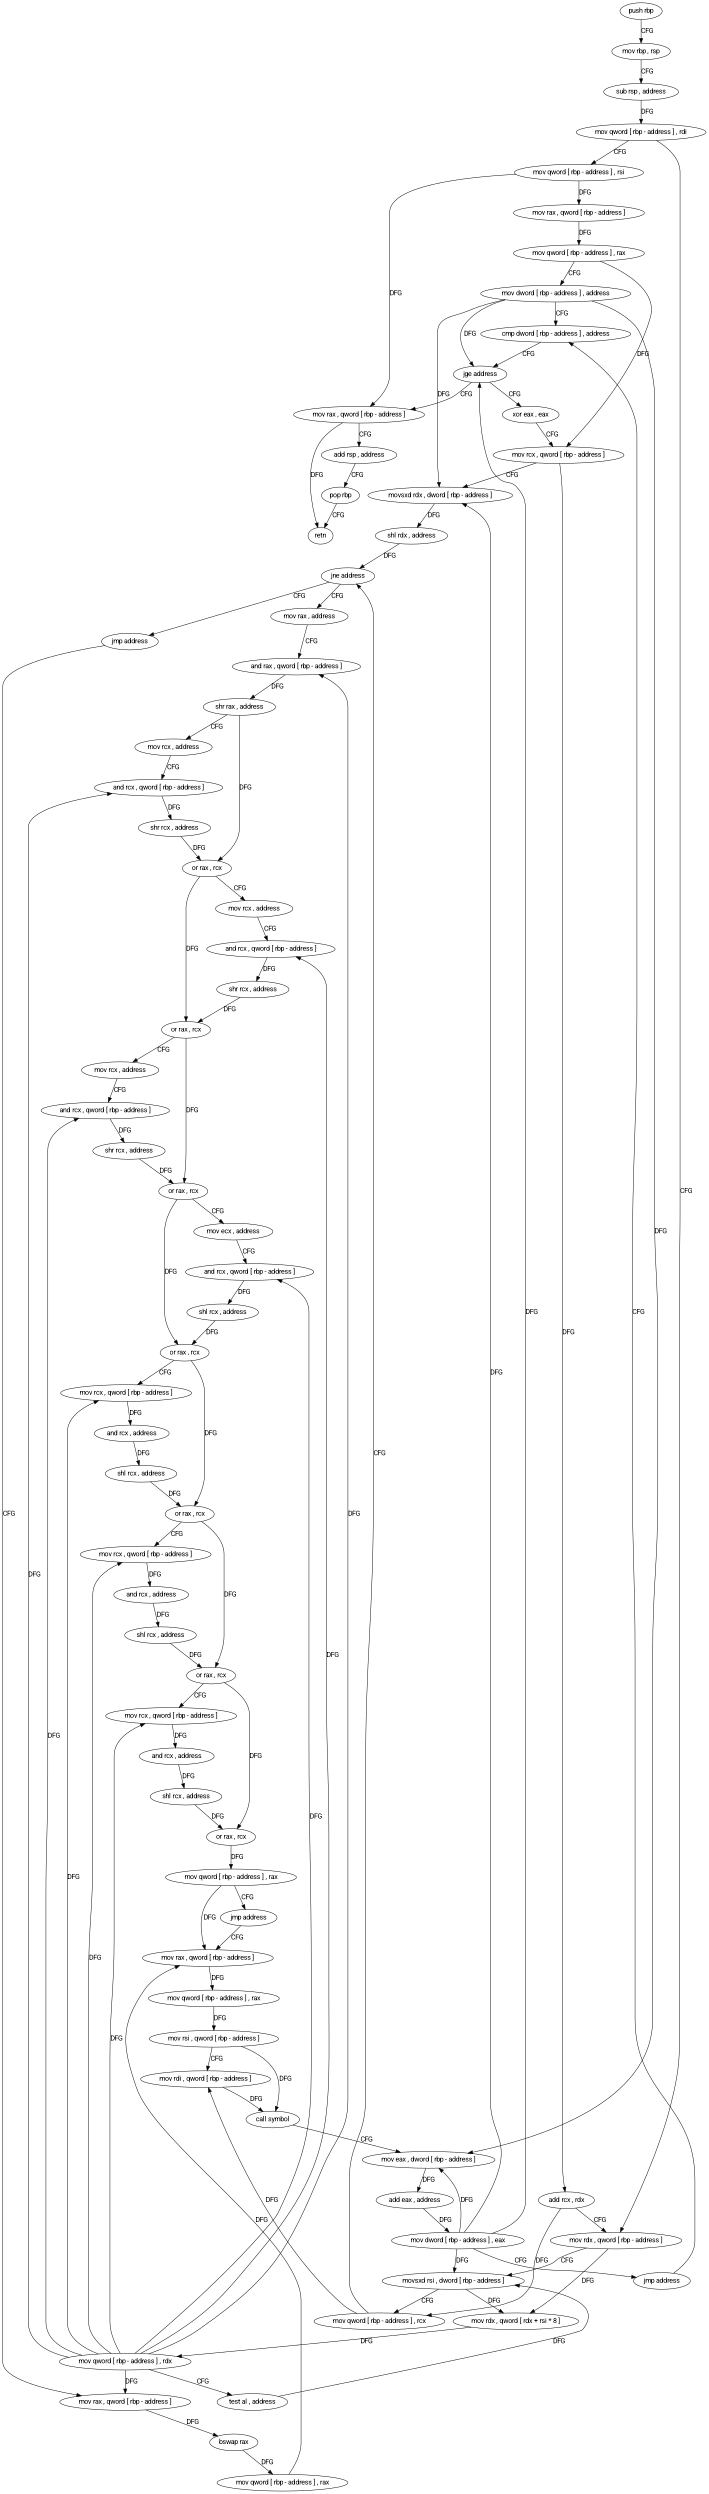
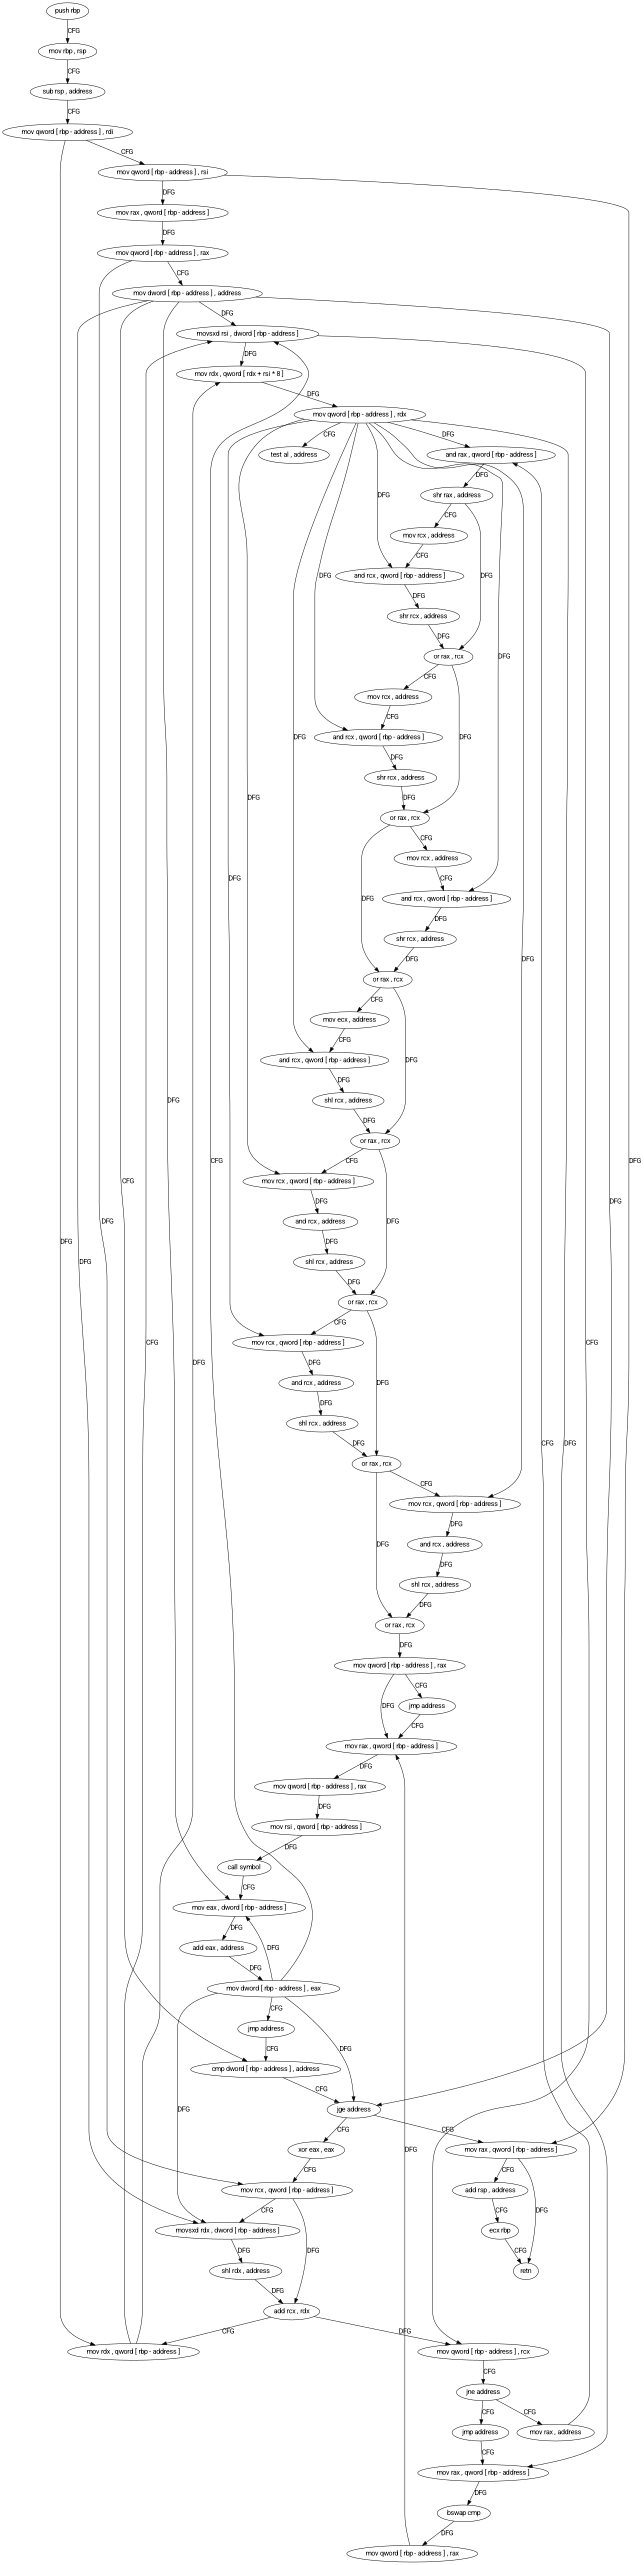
(647, 112) -> (74, 112)
(340, 495) -> (500, 2231)
(381, 555) -> (267, 2290)
(686, 1191) -> (66, 1242)
(206, 2079) -> none
(462, 2261) -> (217, 1161)
(477, 2355) -> (216, 313)
(234, 2442) -> (464, 2513)
